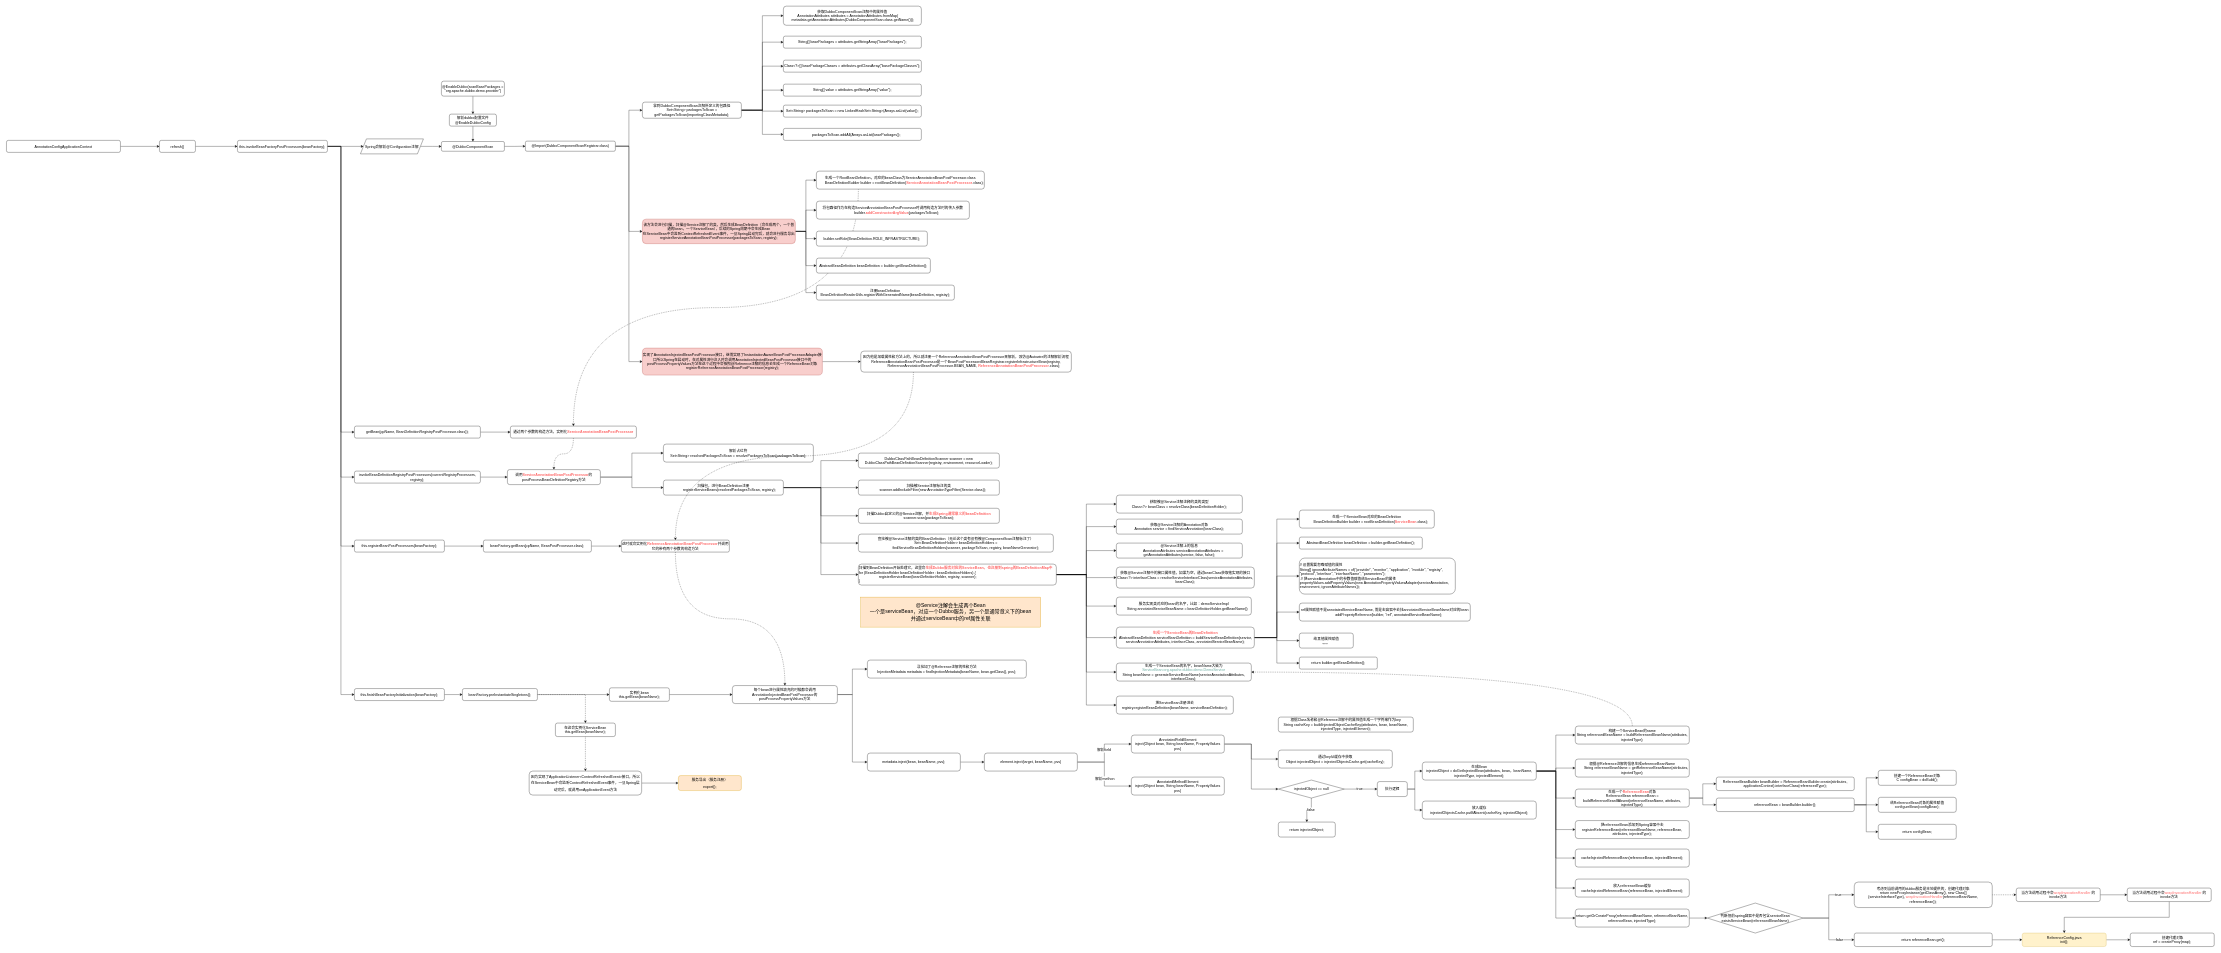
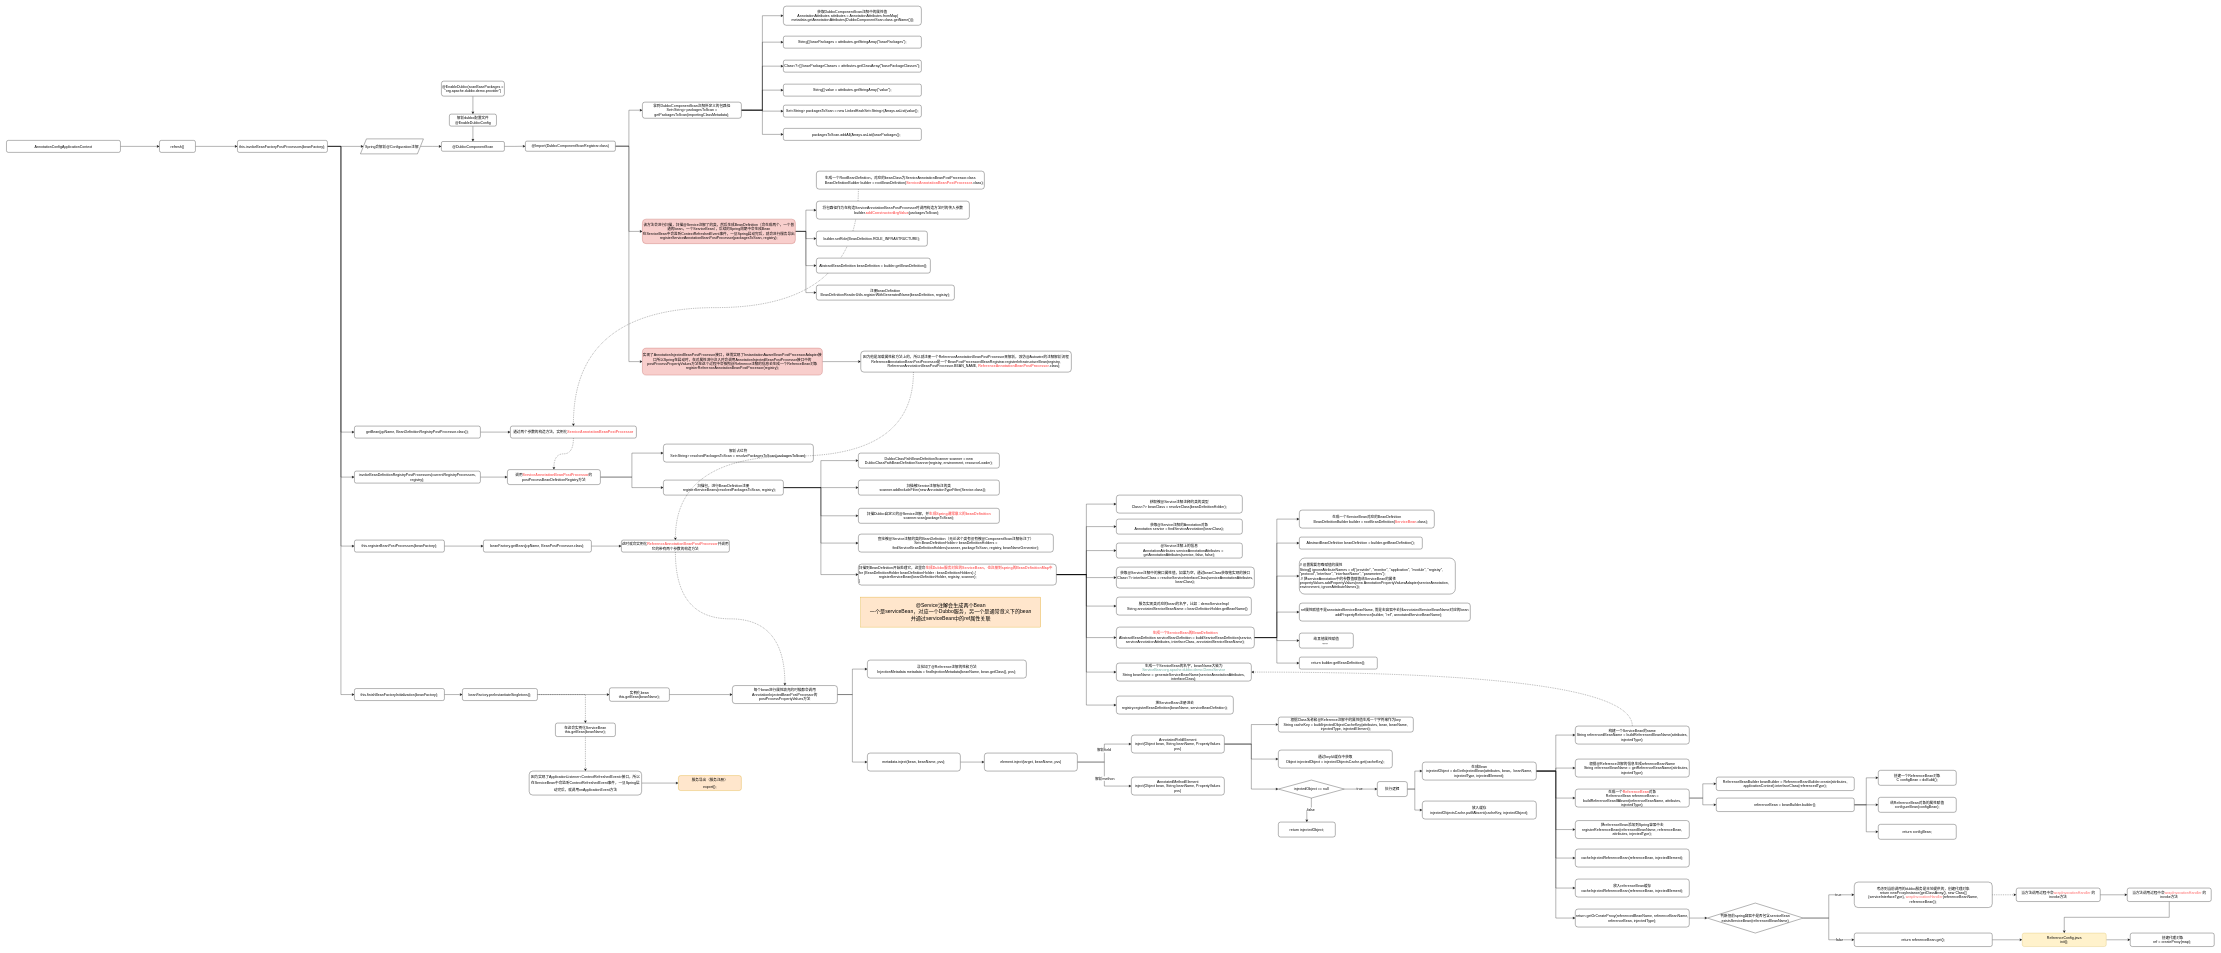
(813, 180) -> none
none -> (1275, 725)
